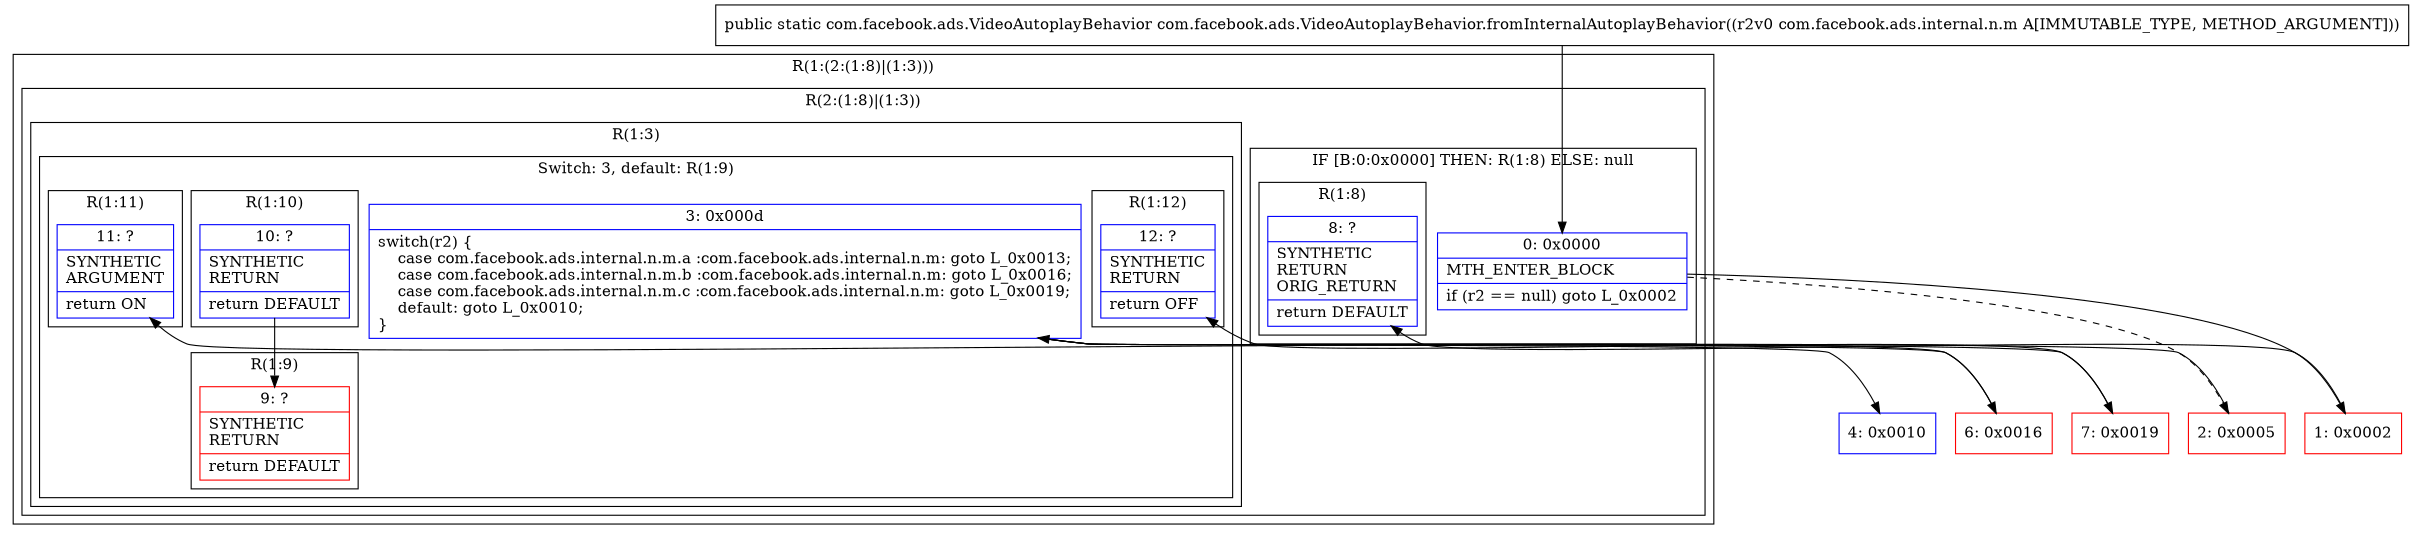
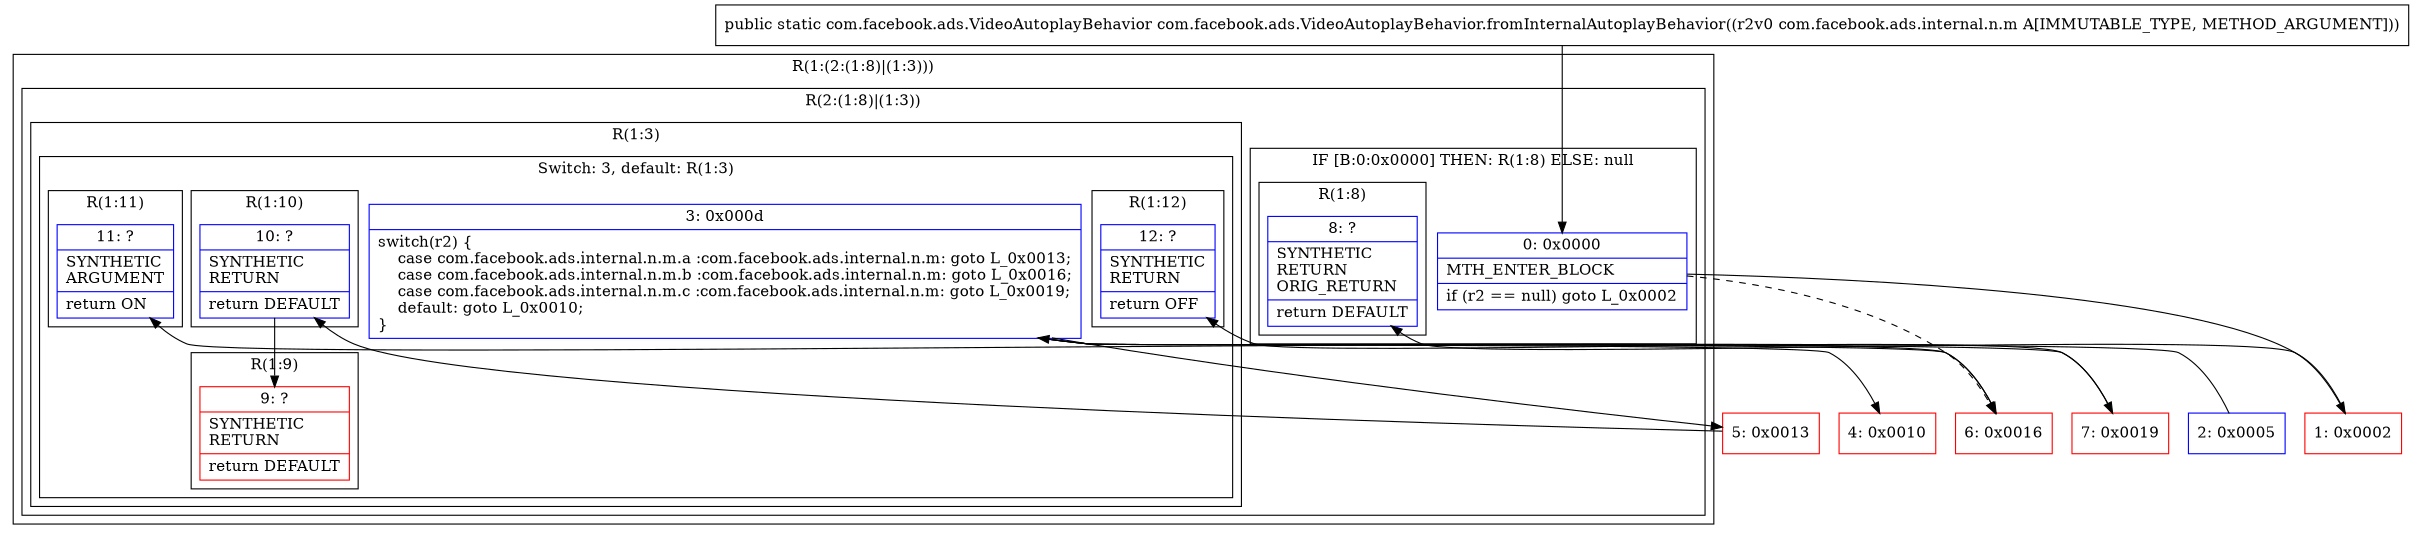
(636, 169) -> (636, 169)
(1970, 301) -> (1853, 309)
none -> (1771, 433)
(1887, 433) -> (1887, 433)
(2237, 433) -> (2237, 433)
